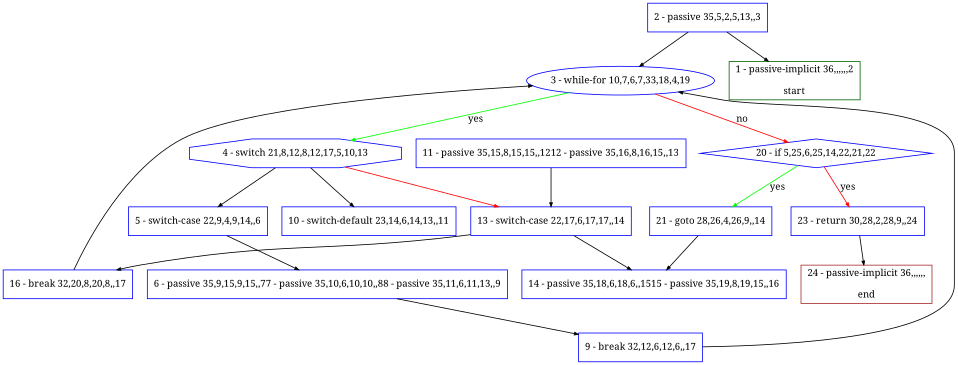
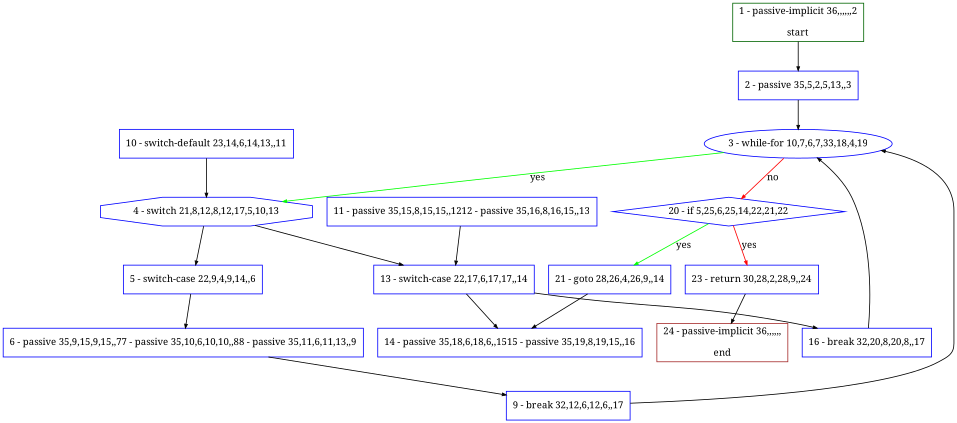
(746, 45) -> (798, 54)
(331, 186) -> (206, 176)
(420, 186) -> (327, 245)
